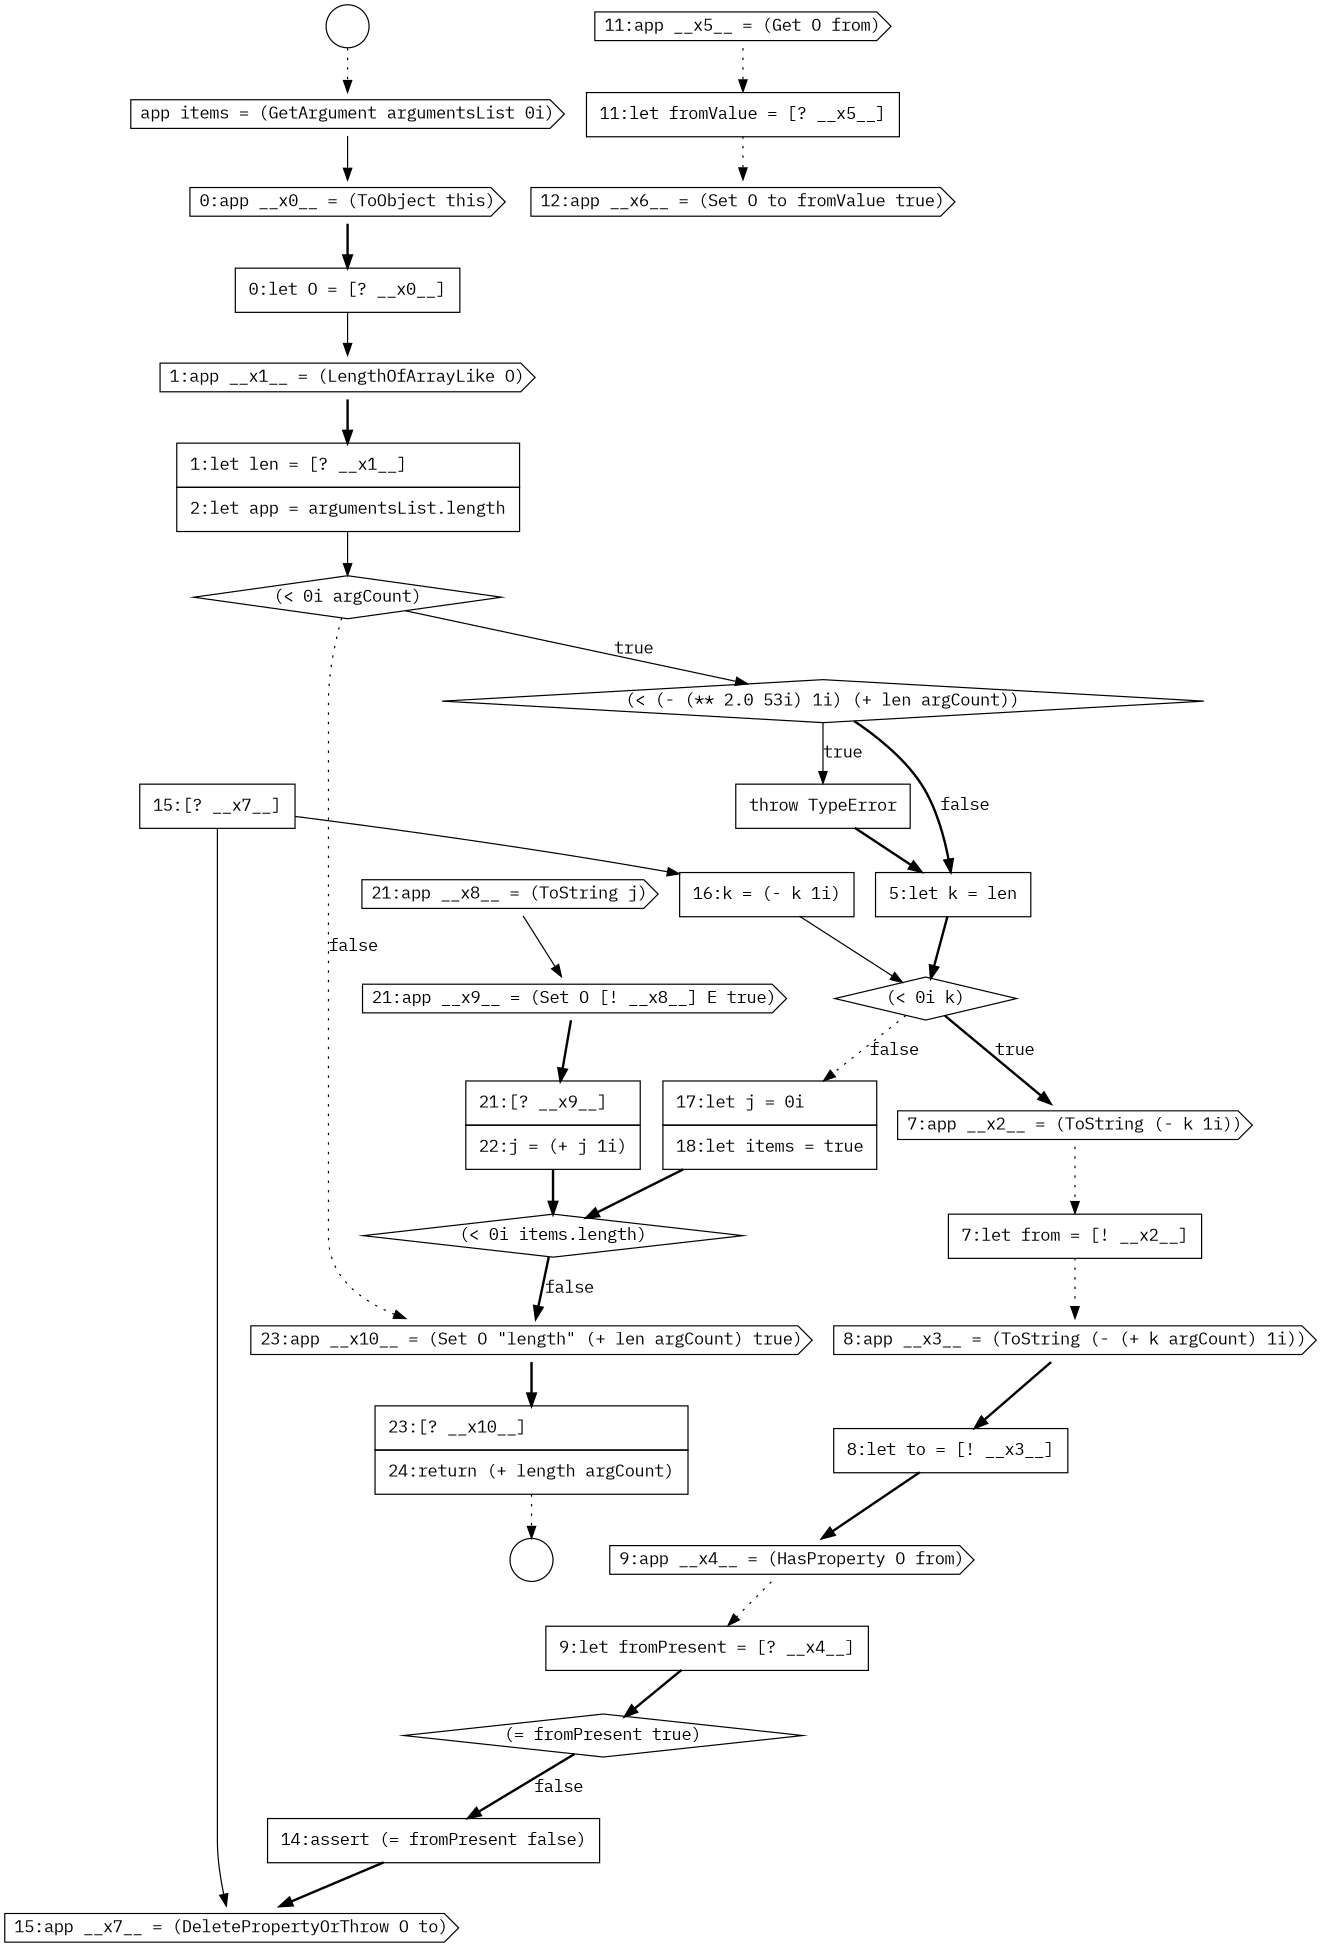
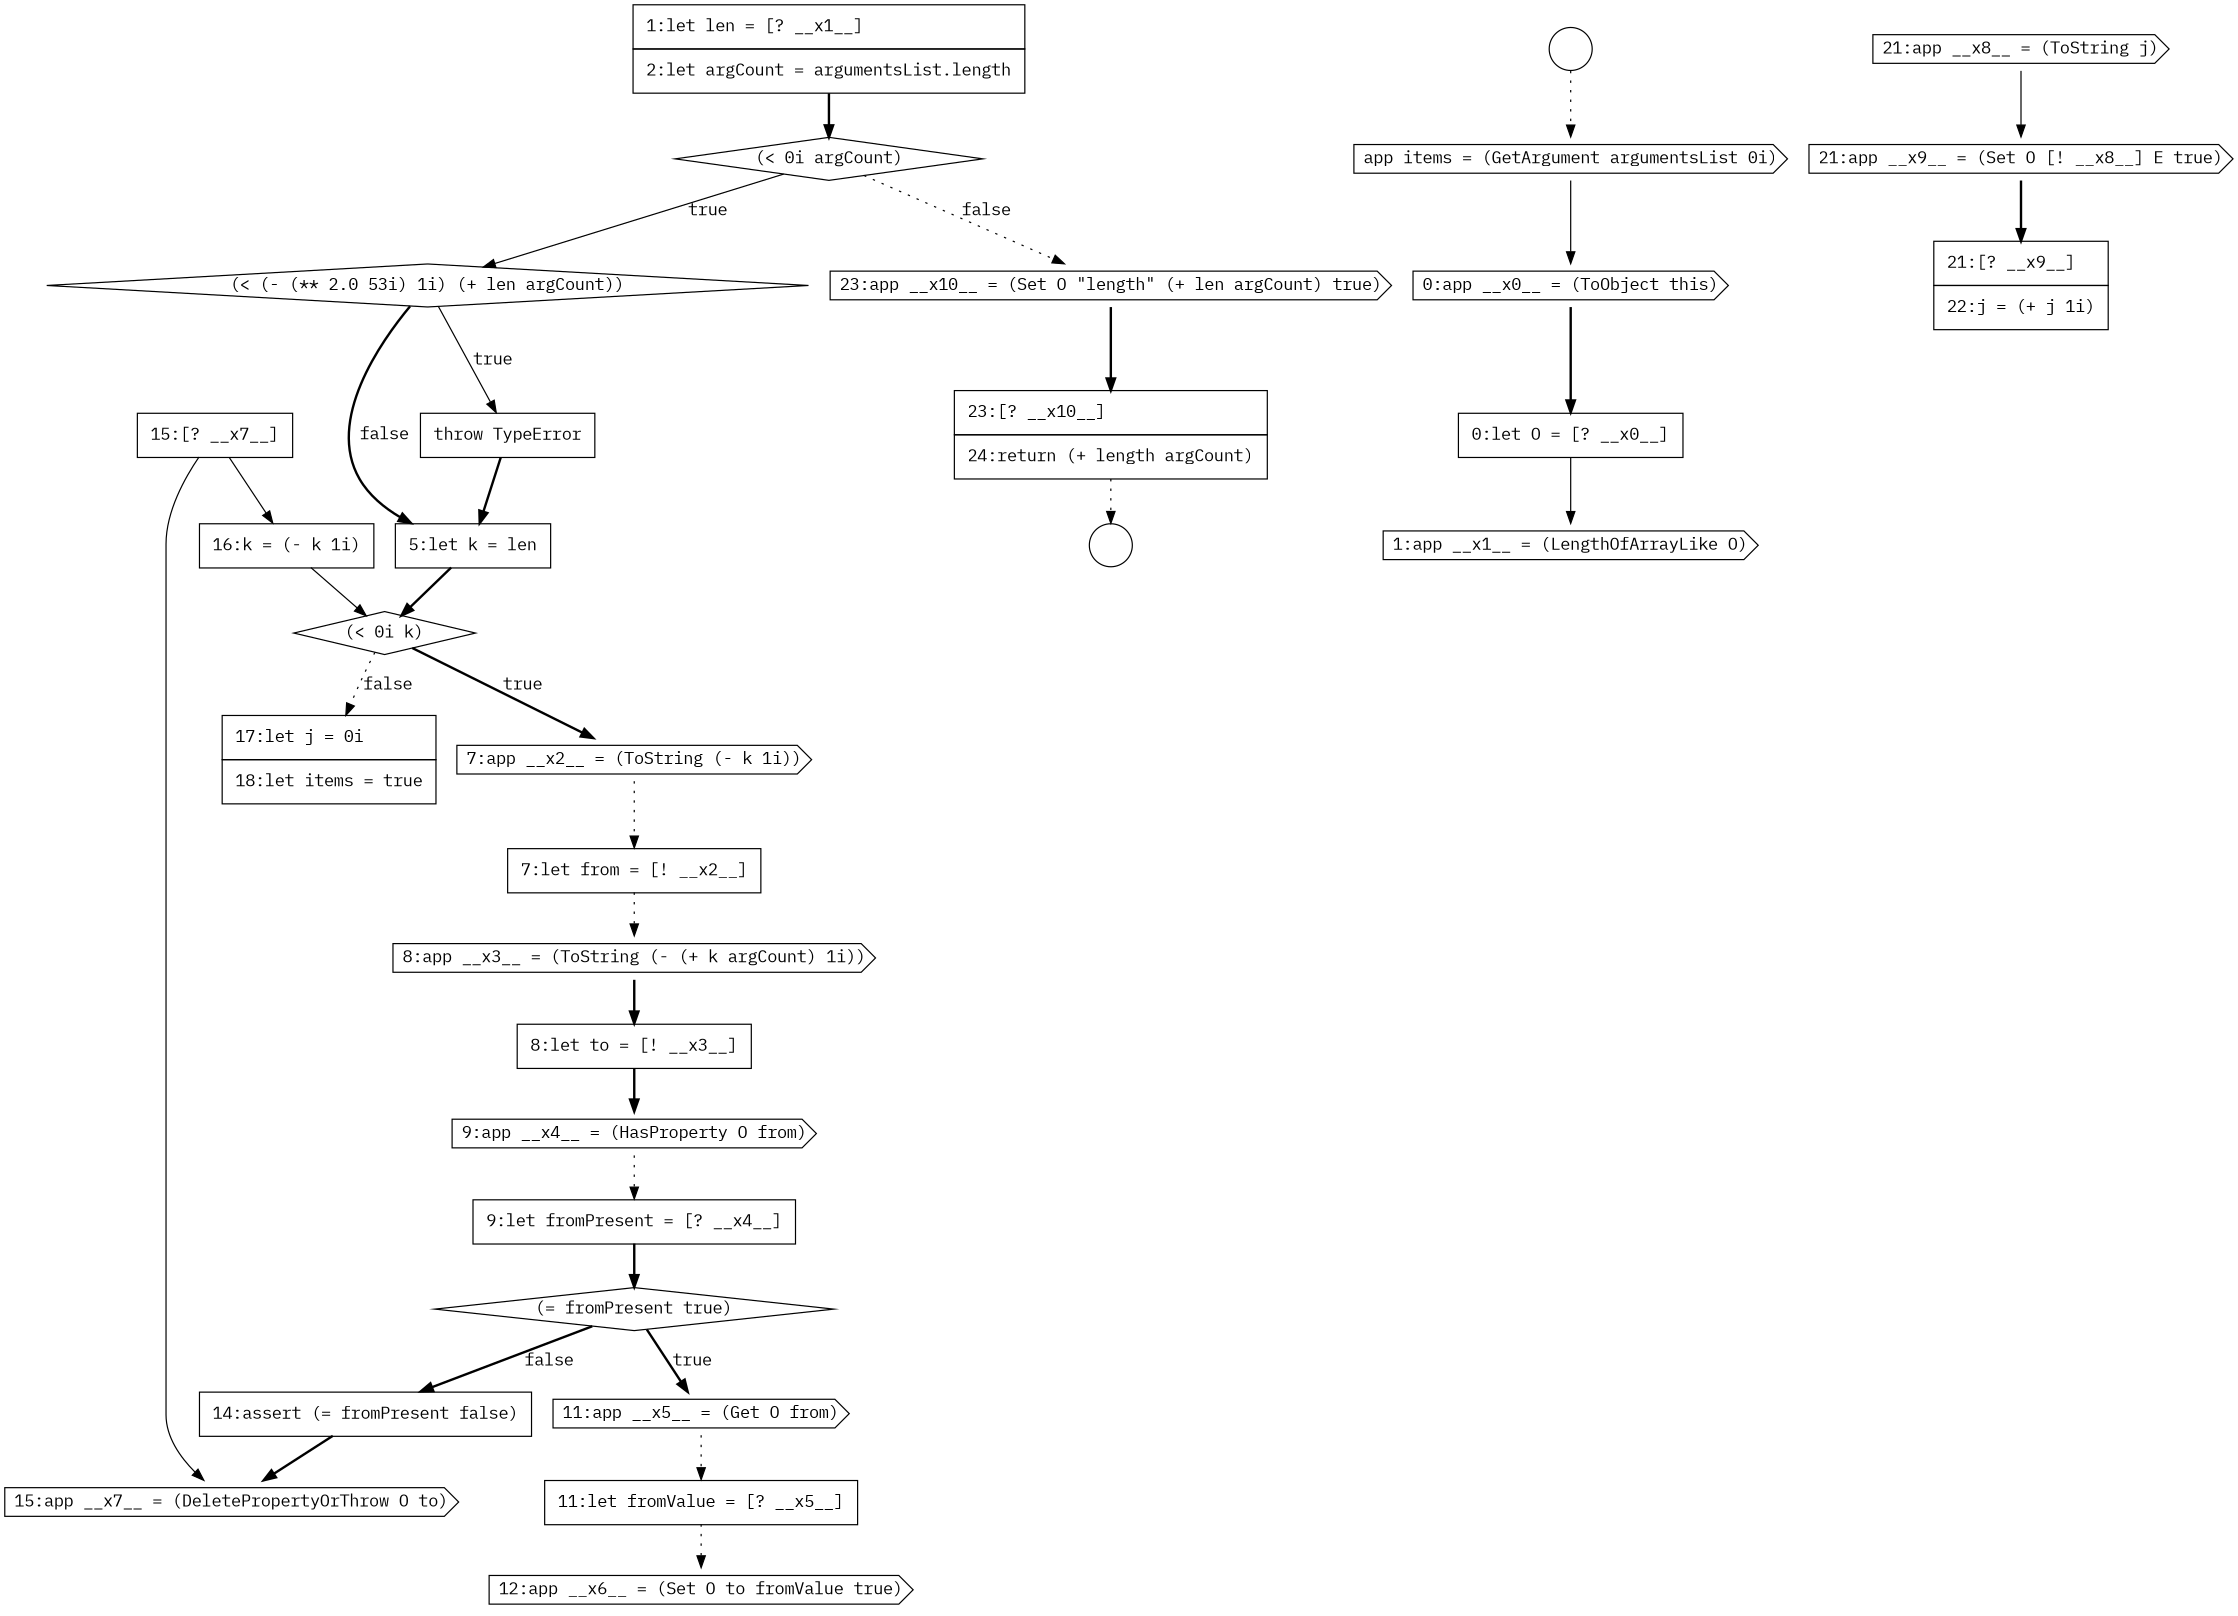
(348, 415) -> none
(348, 509) -> (829, 70)
(348, 548) -> (829, 109)
(553, 1236) -> none
none -> (664, 1356)
